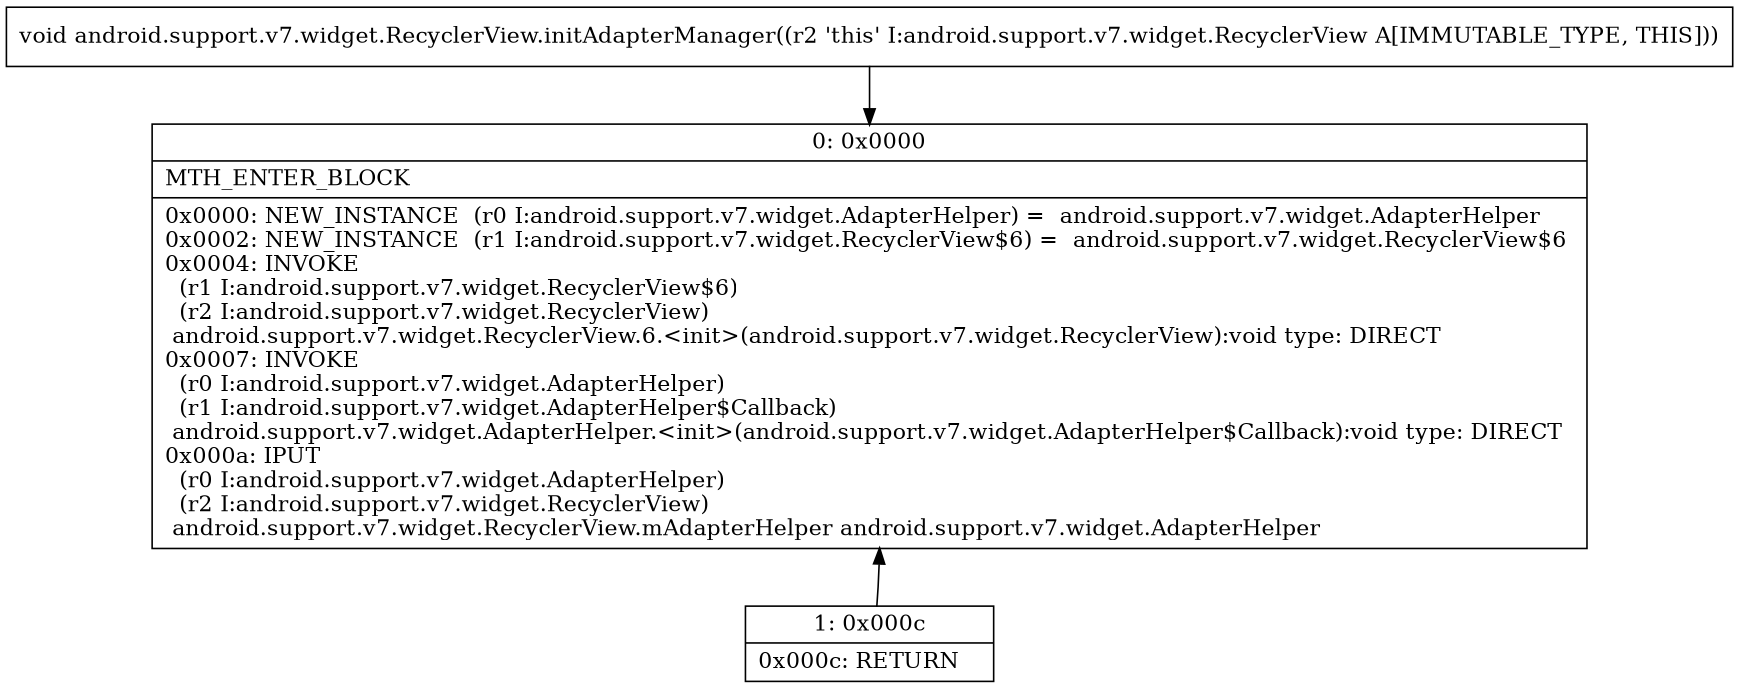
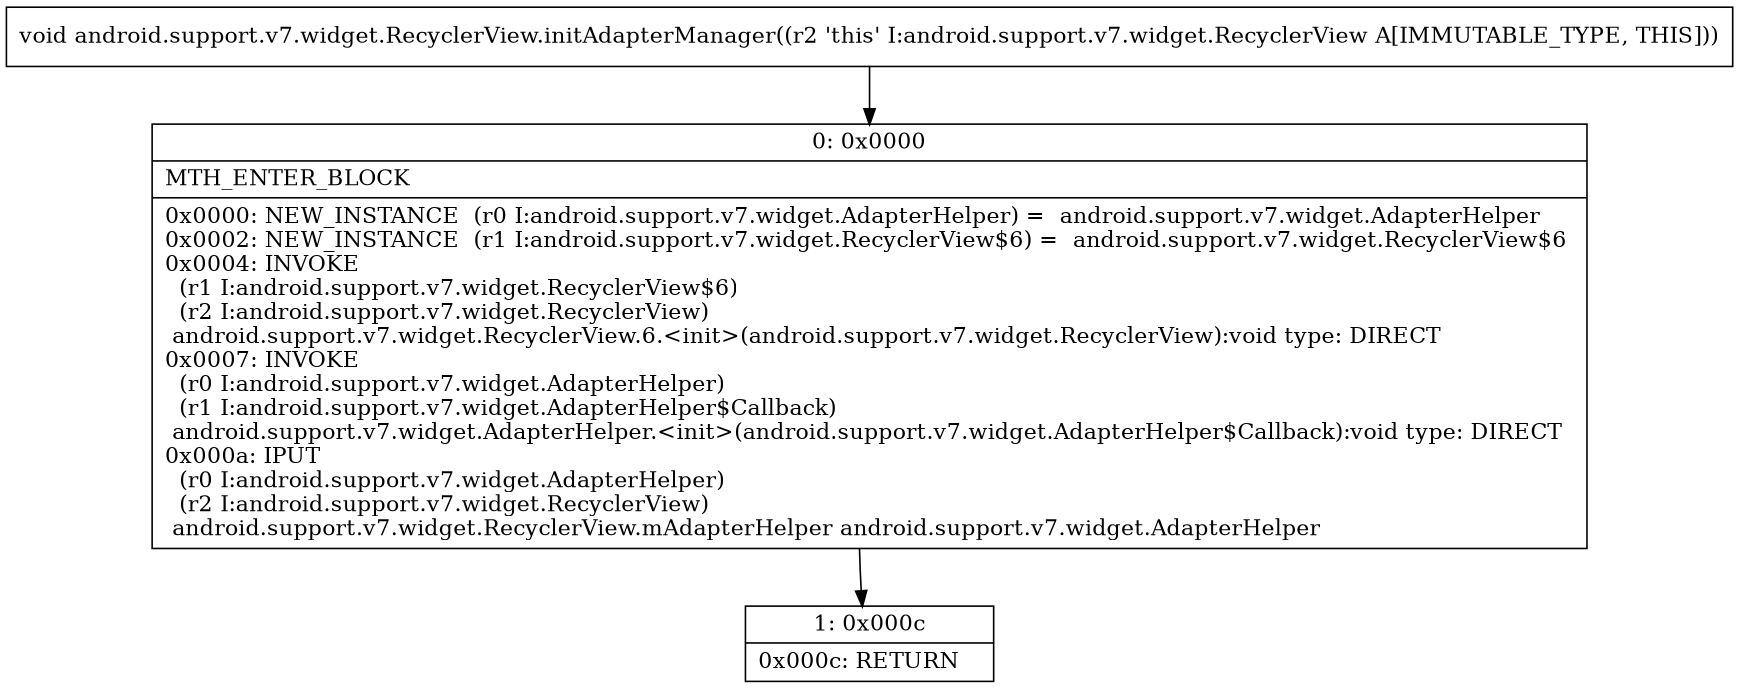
(878, 586) -> (860, 569)
